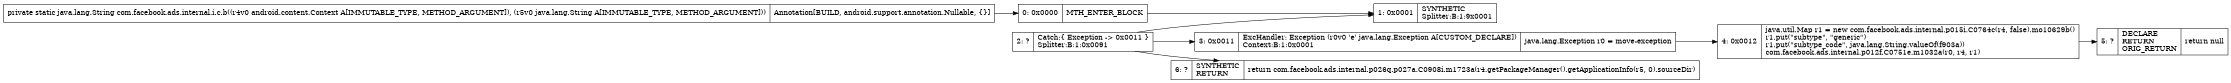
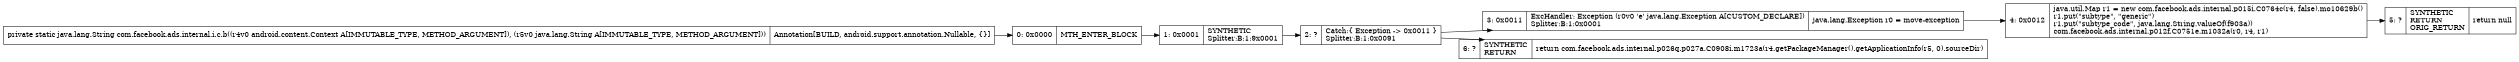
(1253, 21) -> (1289, 35)
(2140, 34) -> (2432, 13)
(1278, 45) -> (1566, 24)
